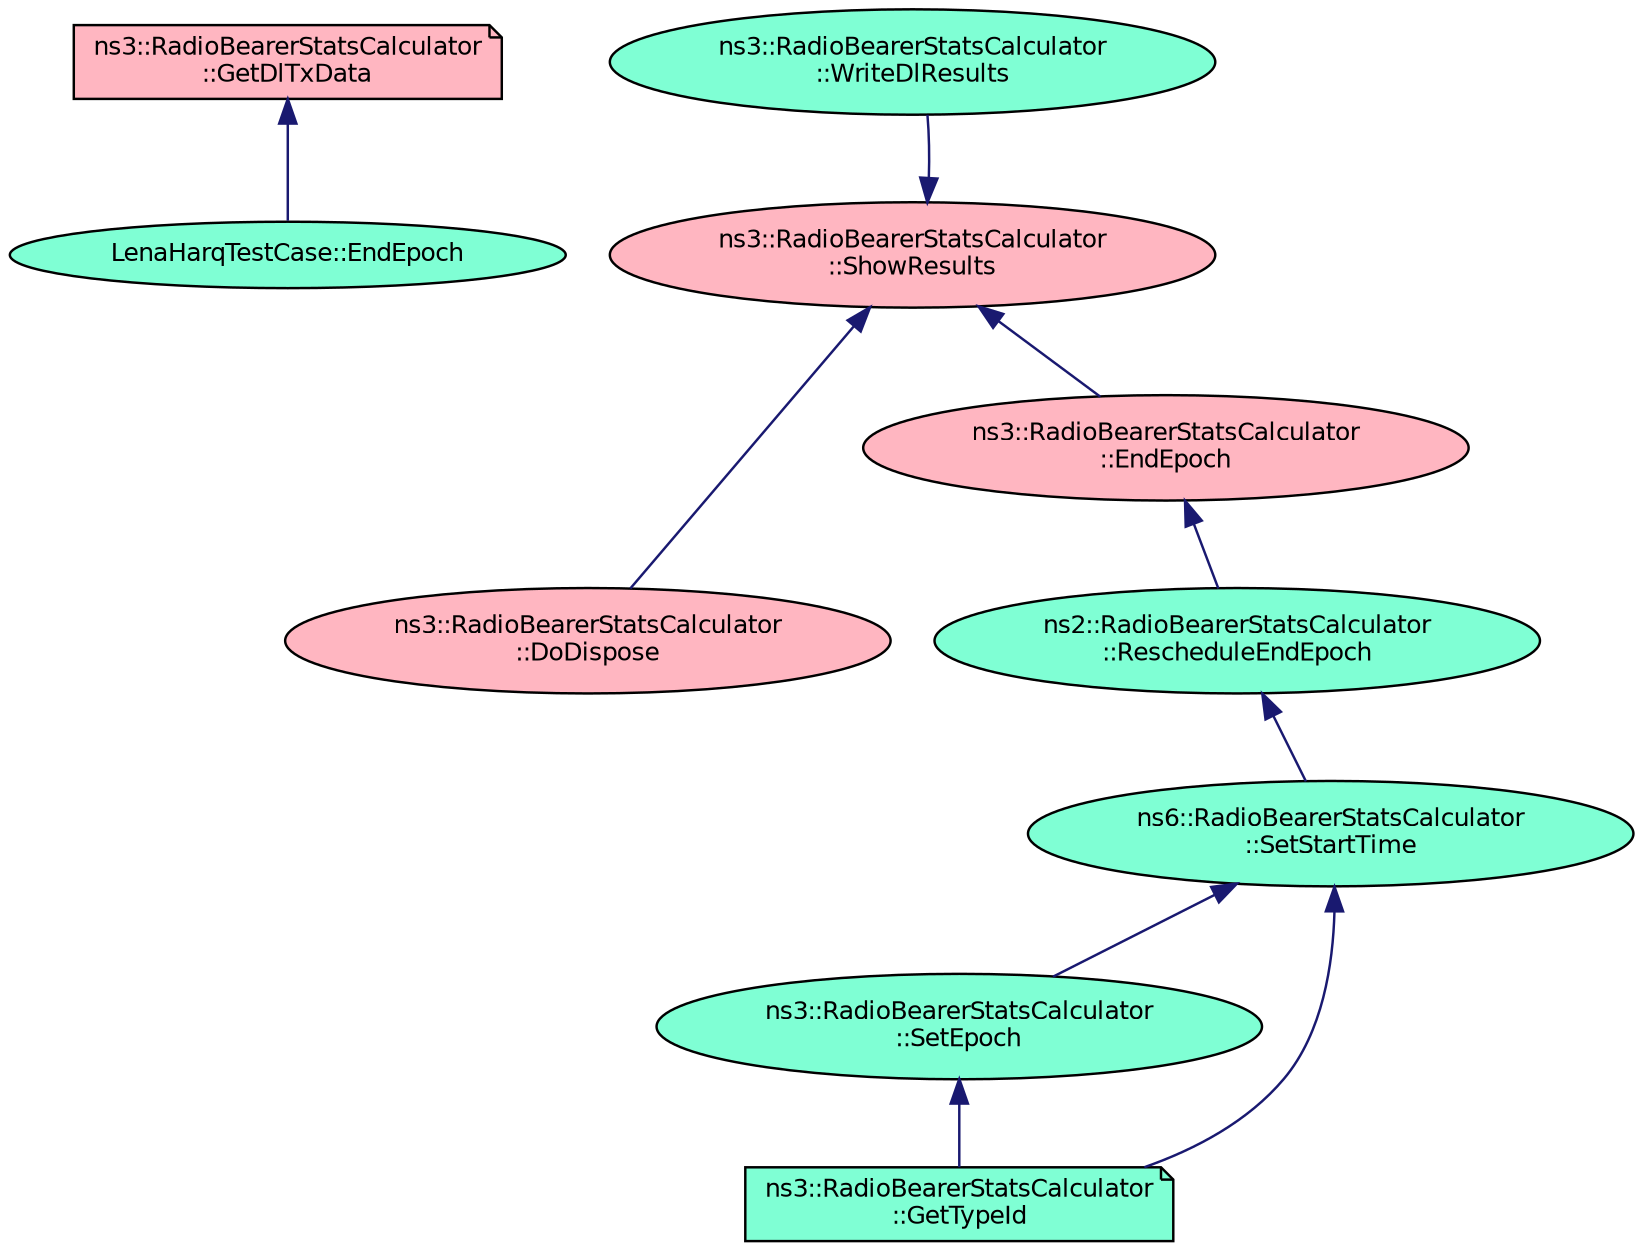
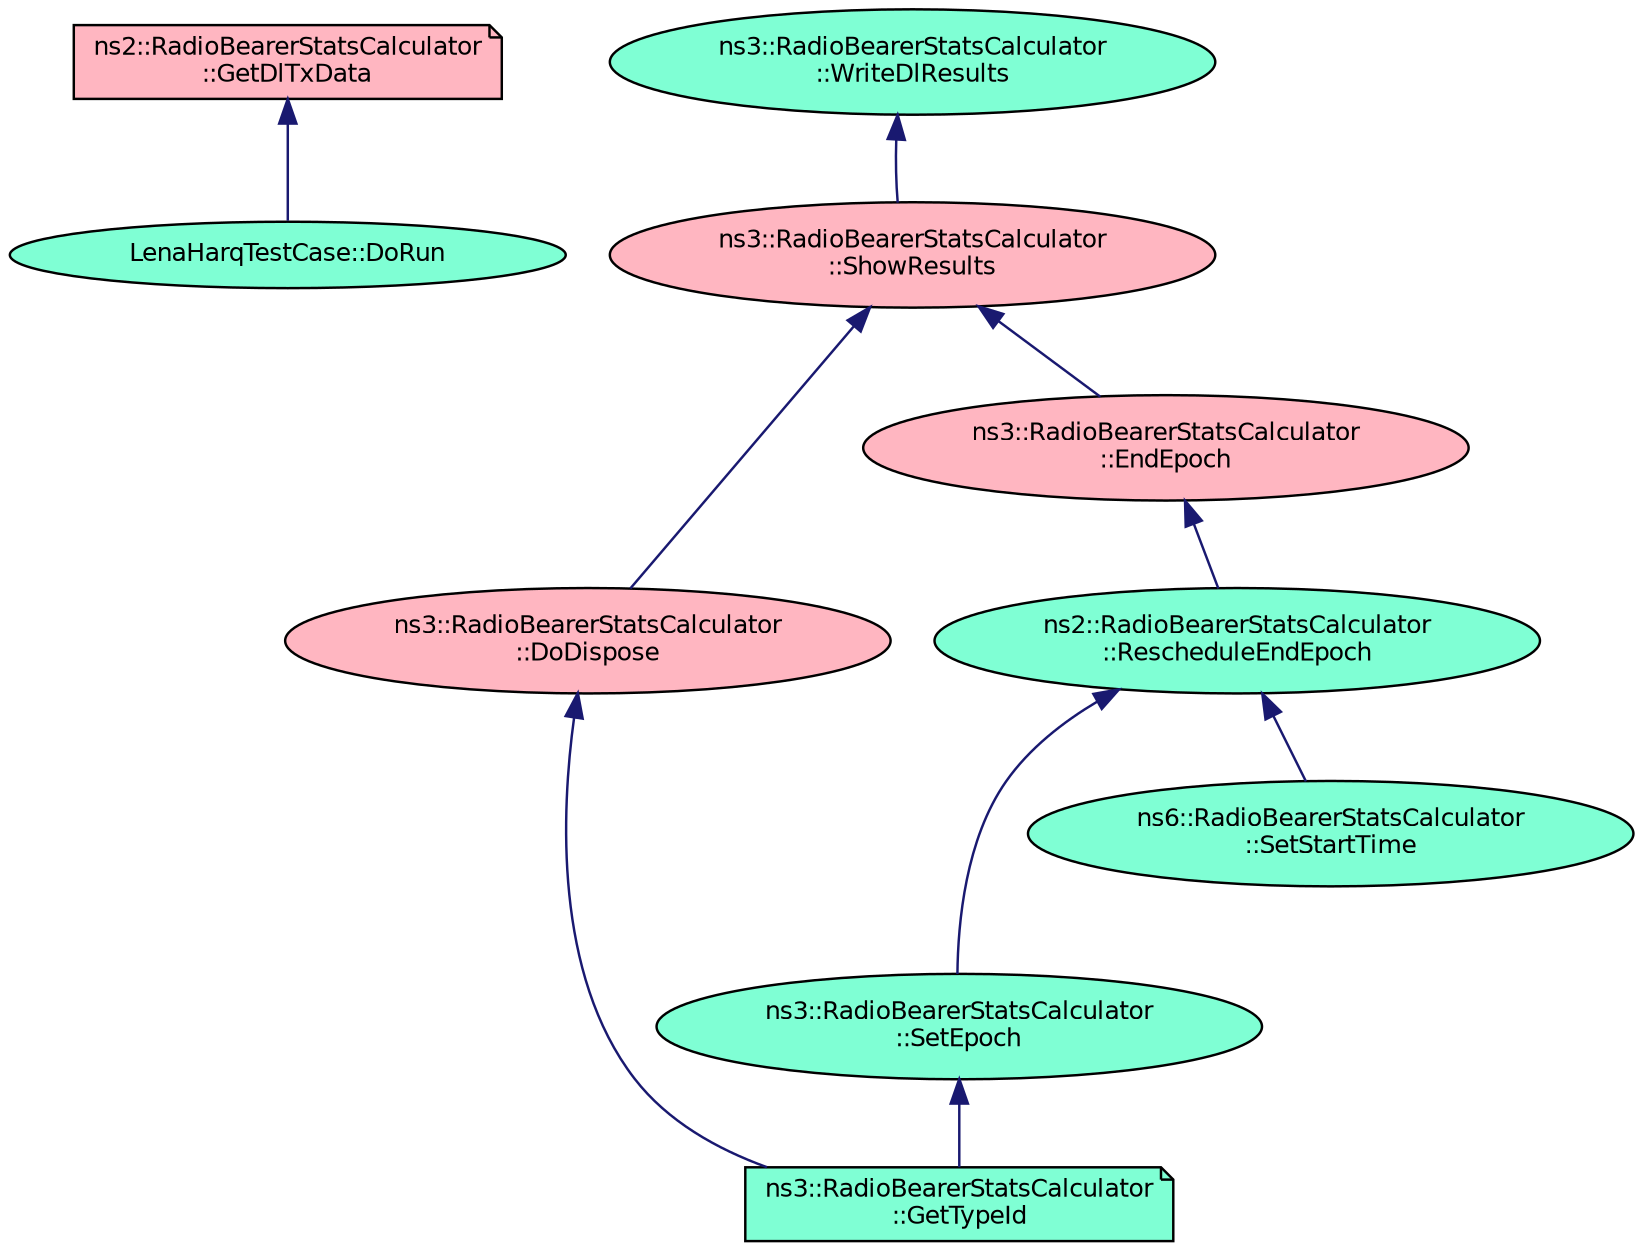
(288, 62) -> (288, 62)
(929, 146) -> (896, 171)
(288, 255) -> (288, 255)
(1134, 936) -> (987, 816)
(1287, 1075) -> (587, 983)
